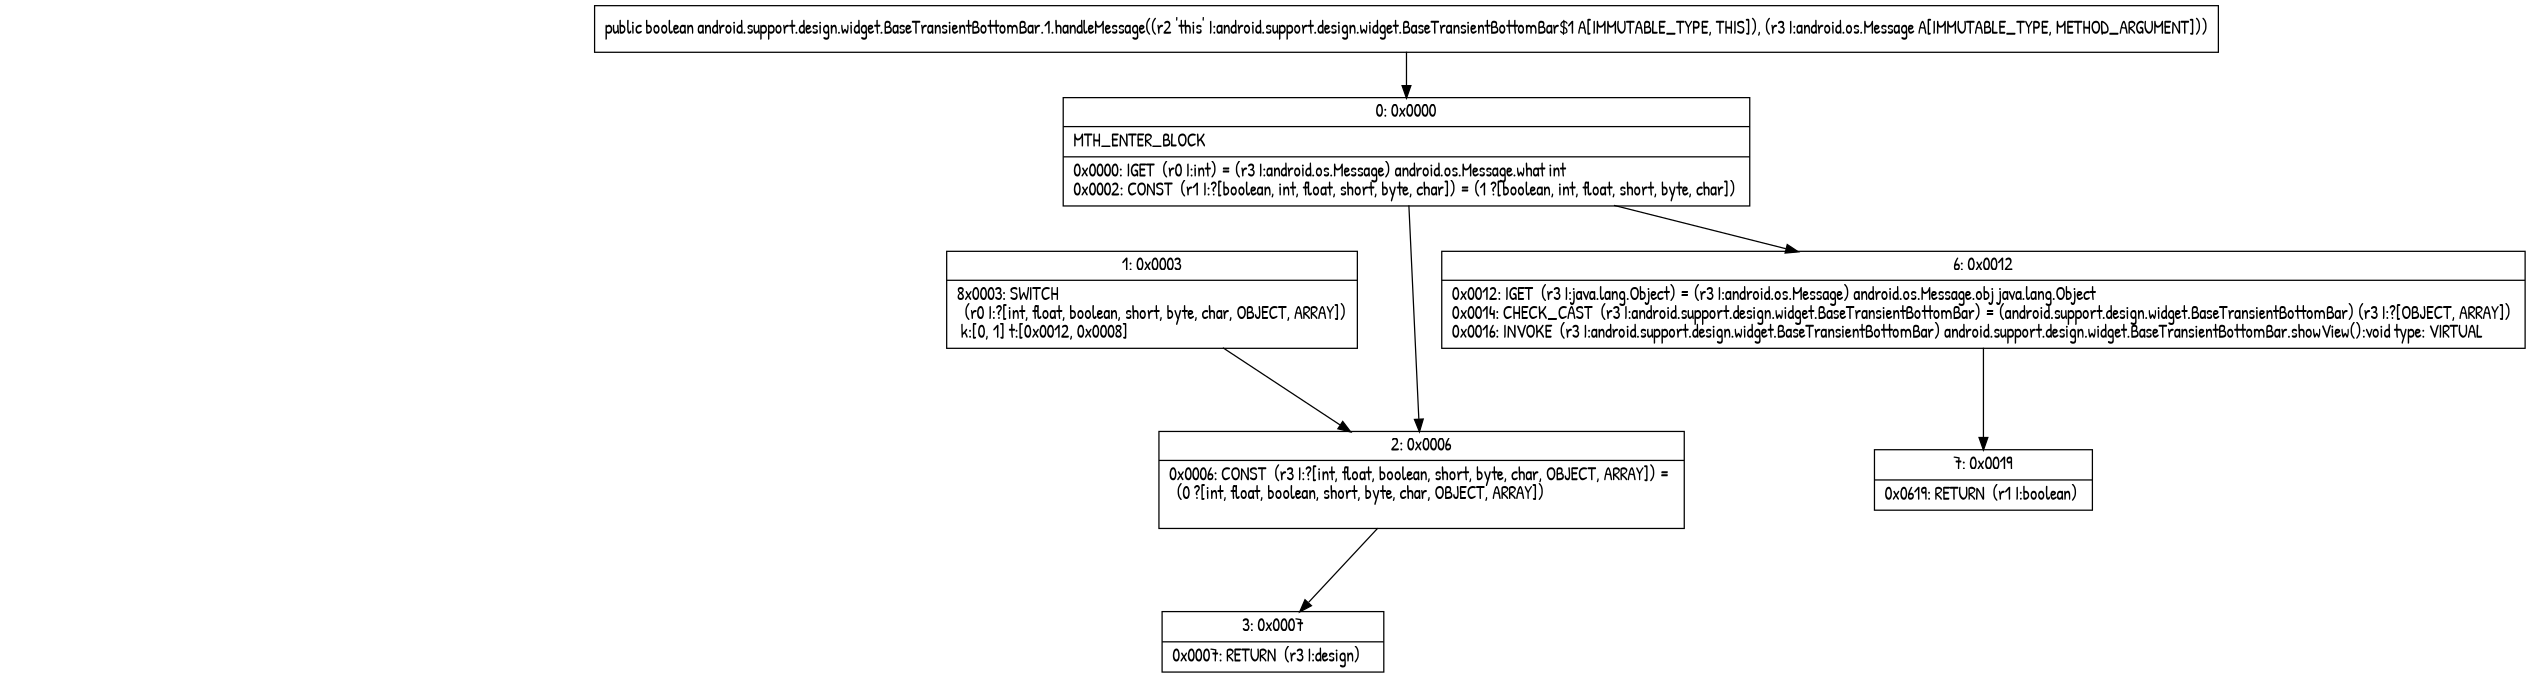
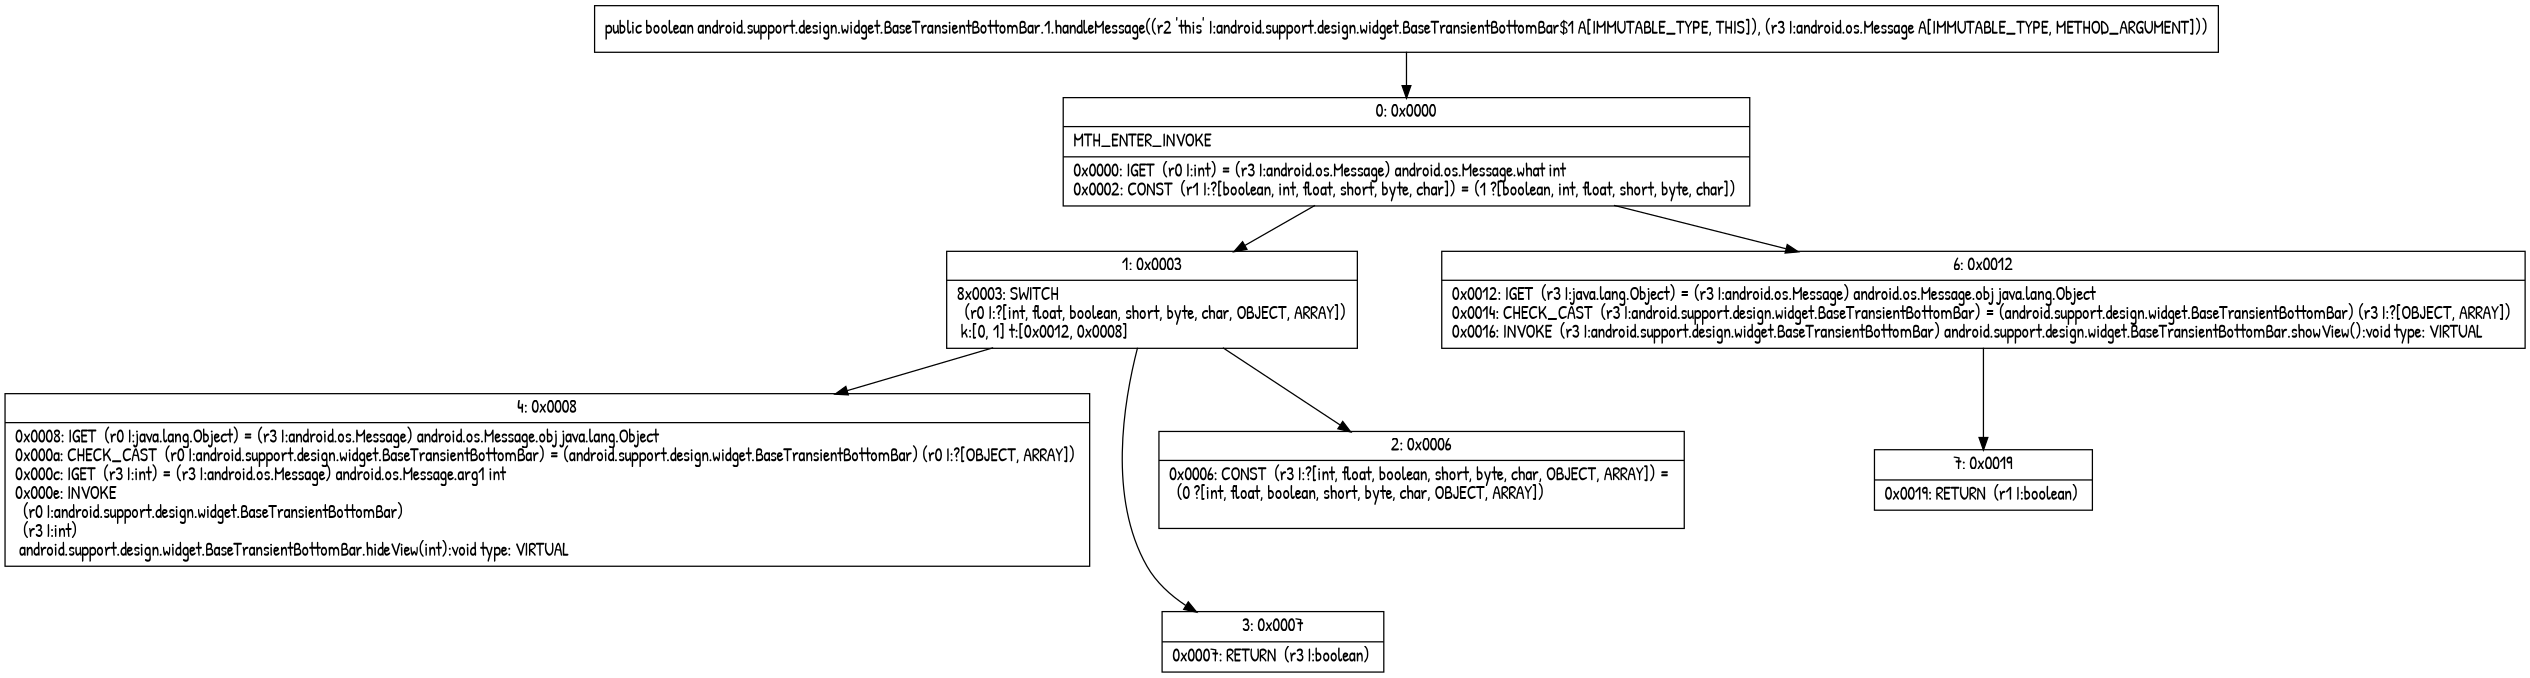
(1140, 141) -> (1143, 141)
(1414, 312) -> (1280, 225)
none -> (547, 480)
(1983, 494) -> (1983, 494)
(1343, 565) -> (1124, 486)
(1269, 656) -> (1273, 656)
